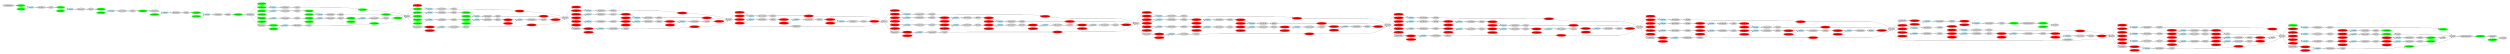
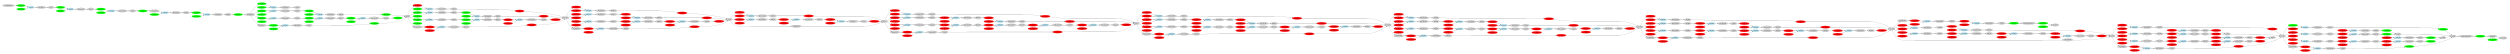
(363, 10) -> none
